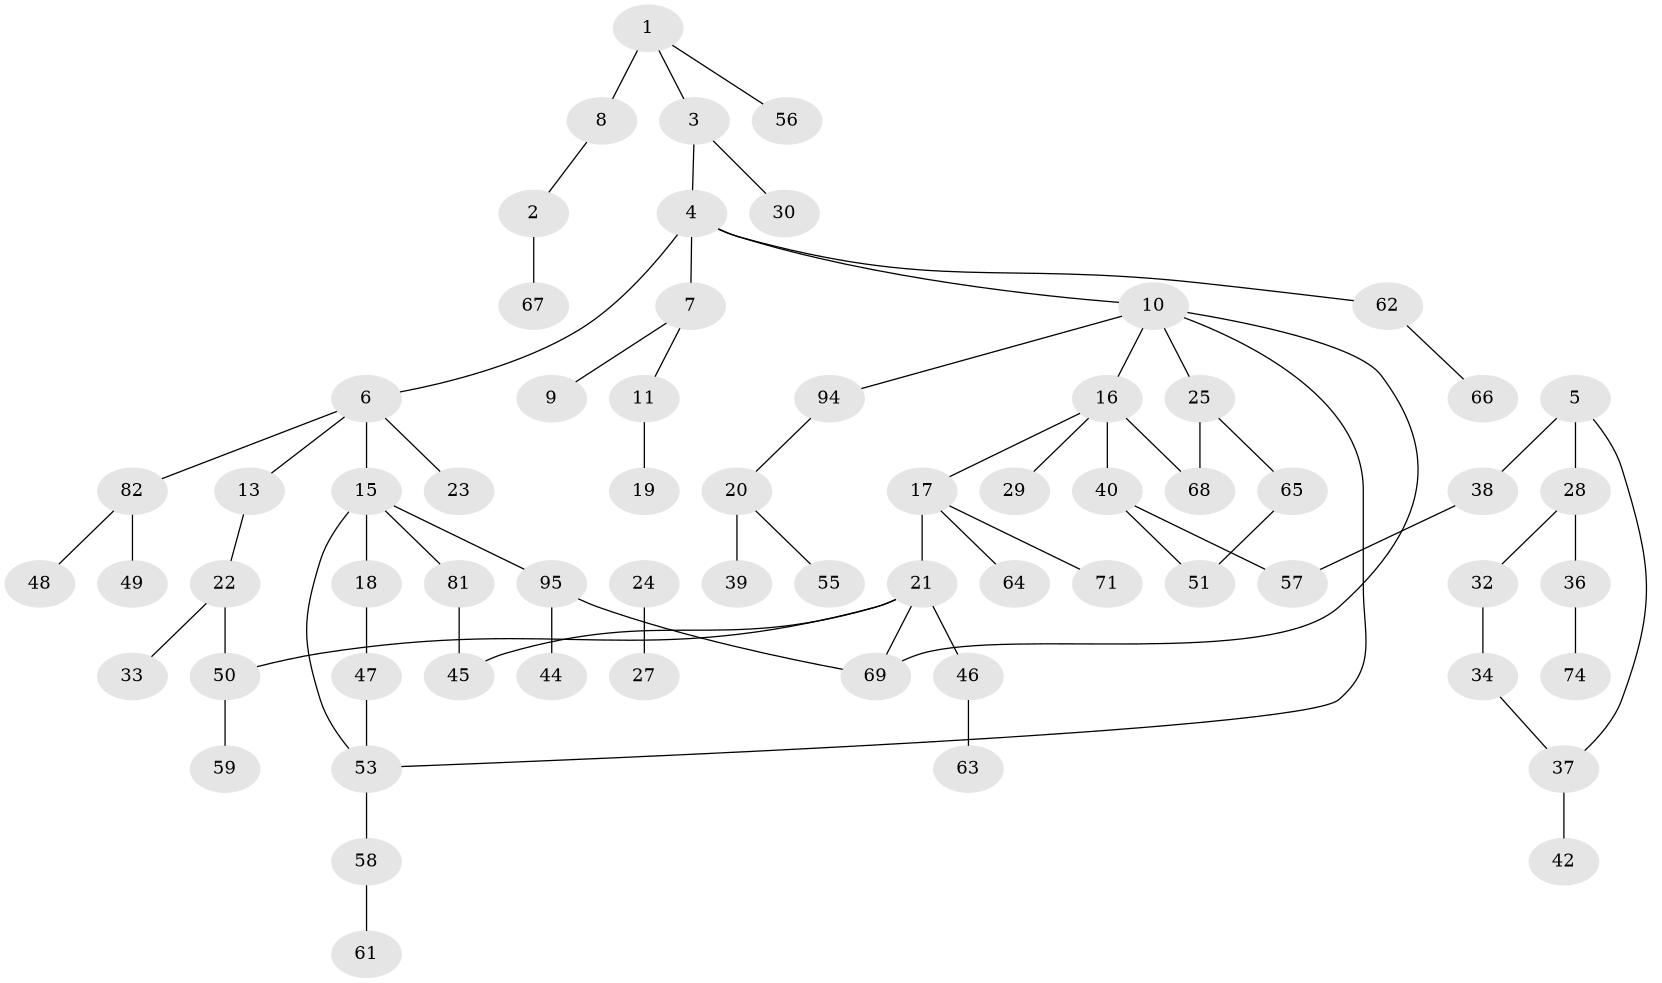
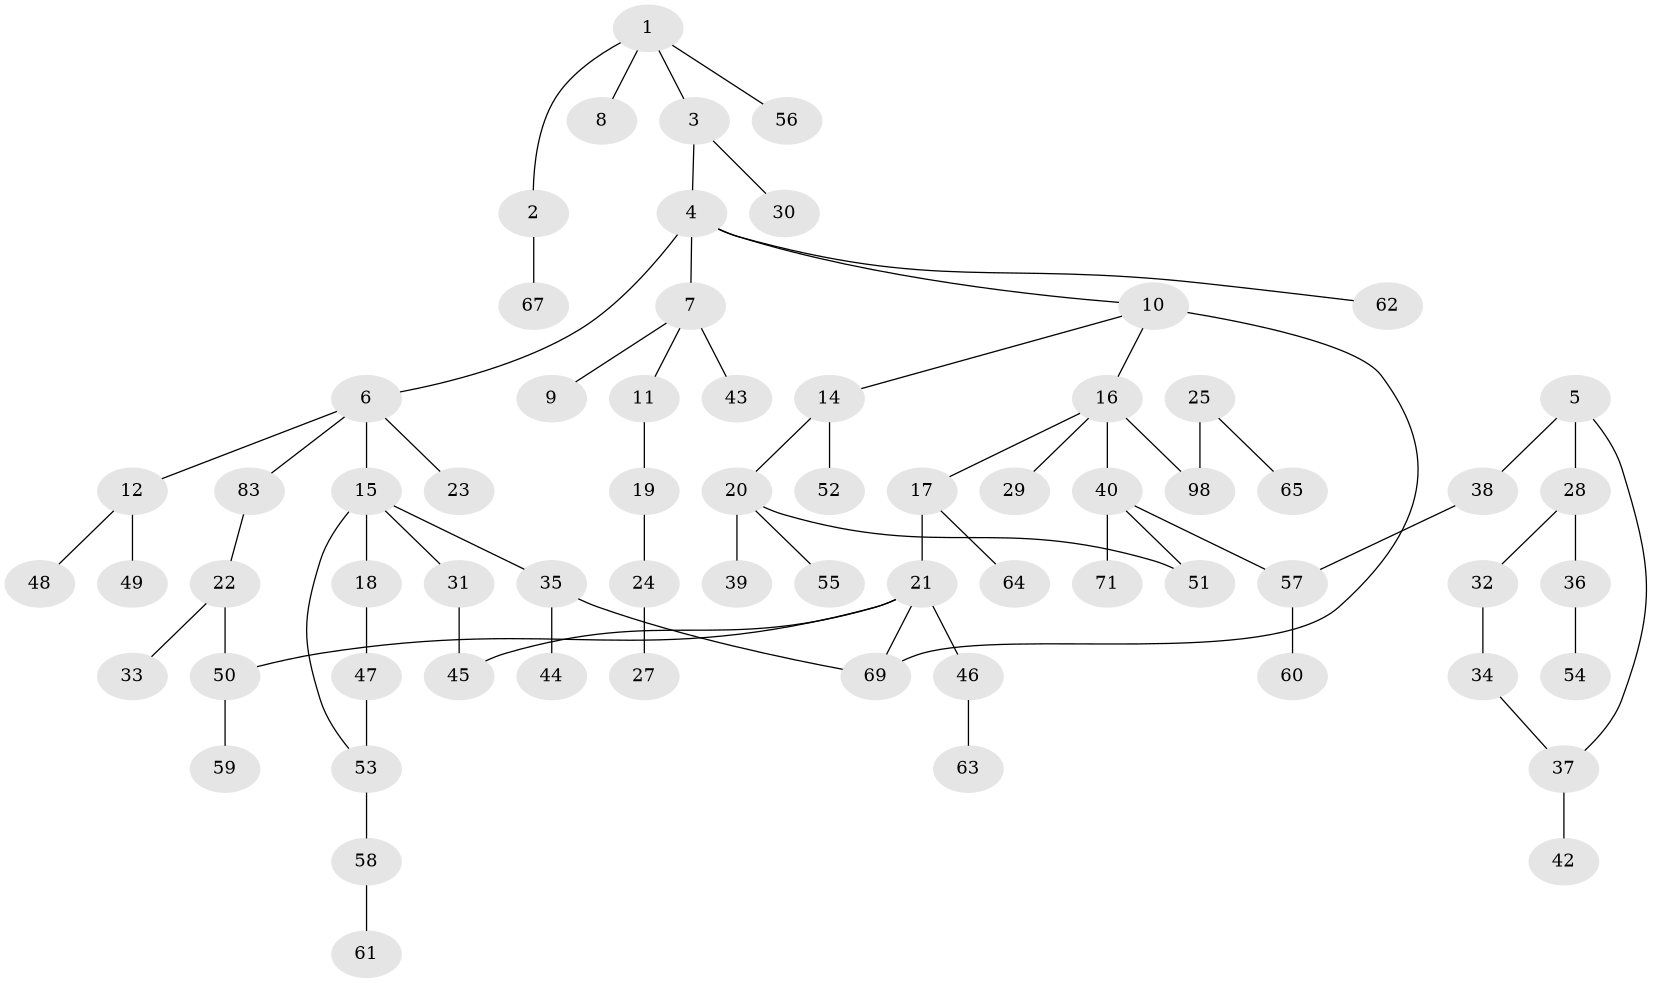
(568, 167) -> (553, 102)
(1177, 352) -> none
none -> (737, 399)
(830, 399) -> (830, 399)
(1483, 399) -> none
(132, 491) -> (132, 491)
(250, 491) -> (250, 491)
none -> (830, 491)
(1200, 491) -> (1200, 491)
(1246, 537) -> (948, 537)
none -> (644, 538)
(1015, 538) -> (1107, 538)
(459, 584) -> (459, 584)
(552, 584) -> (552, 584)
none -> (1293, 676)
(1575, 676) -> (1575, 676)
(1111, 730) -> none
